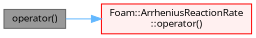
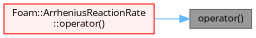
(79, 19) -> (167, 19)
